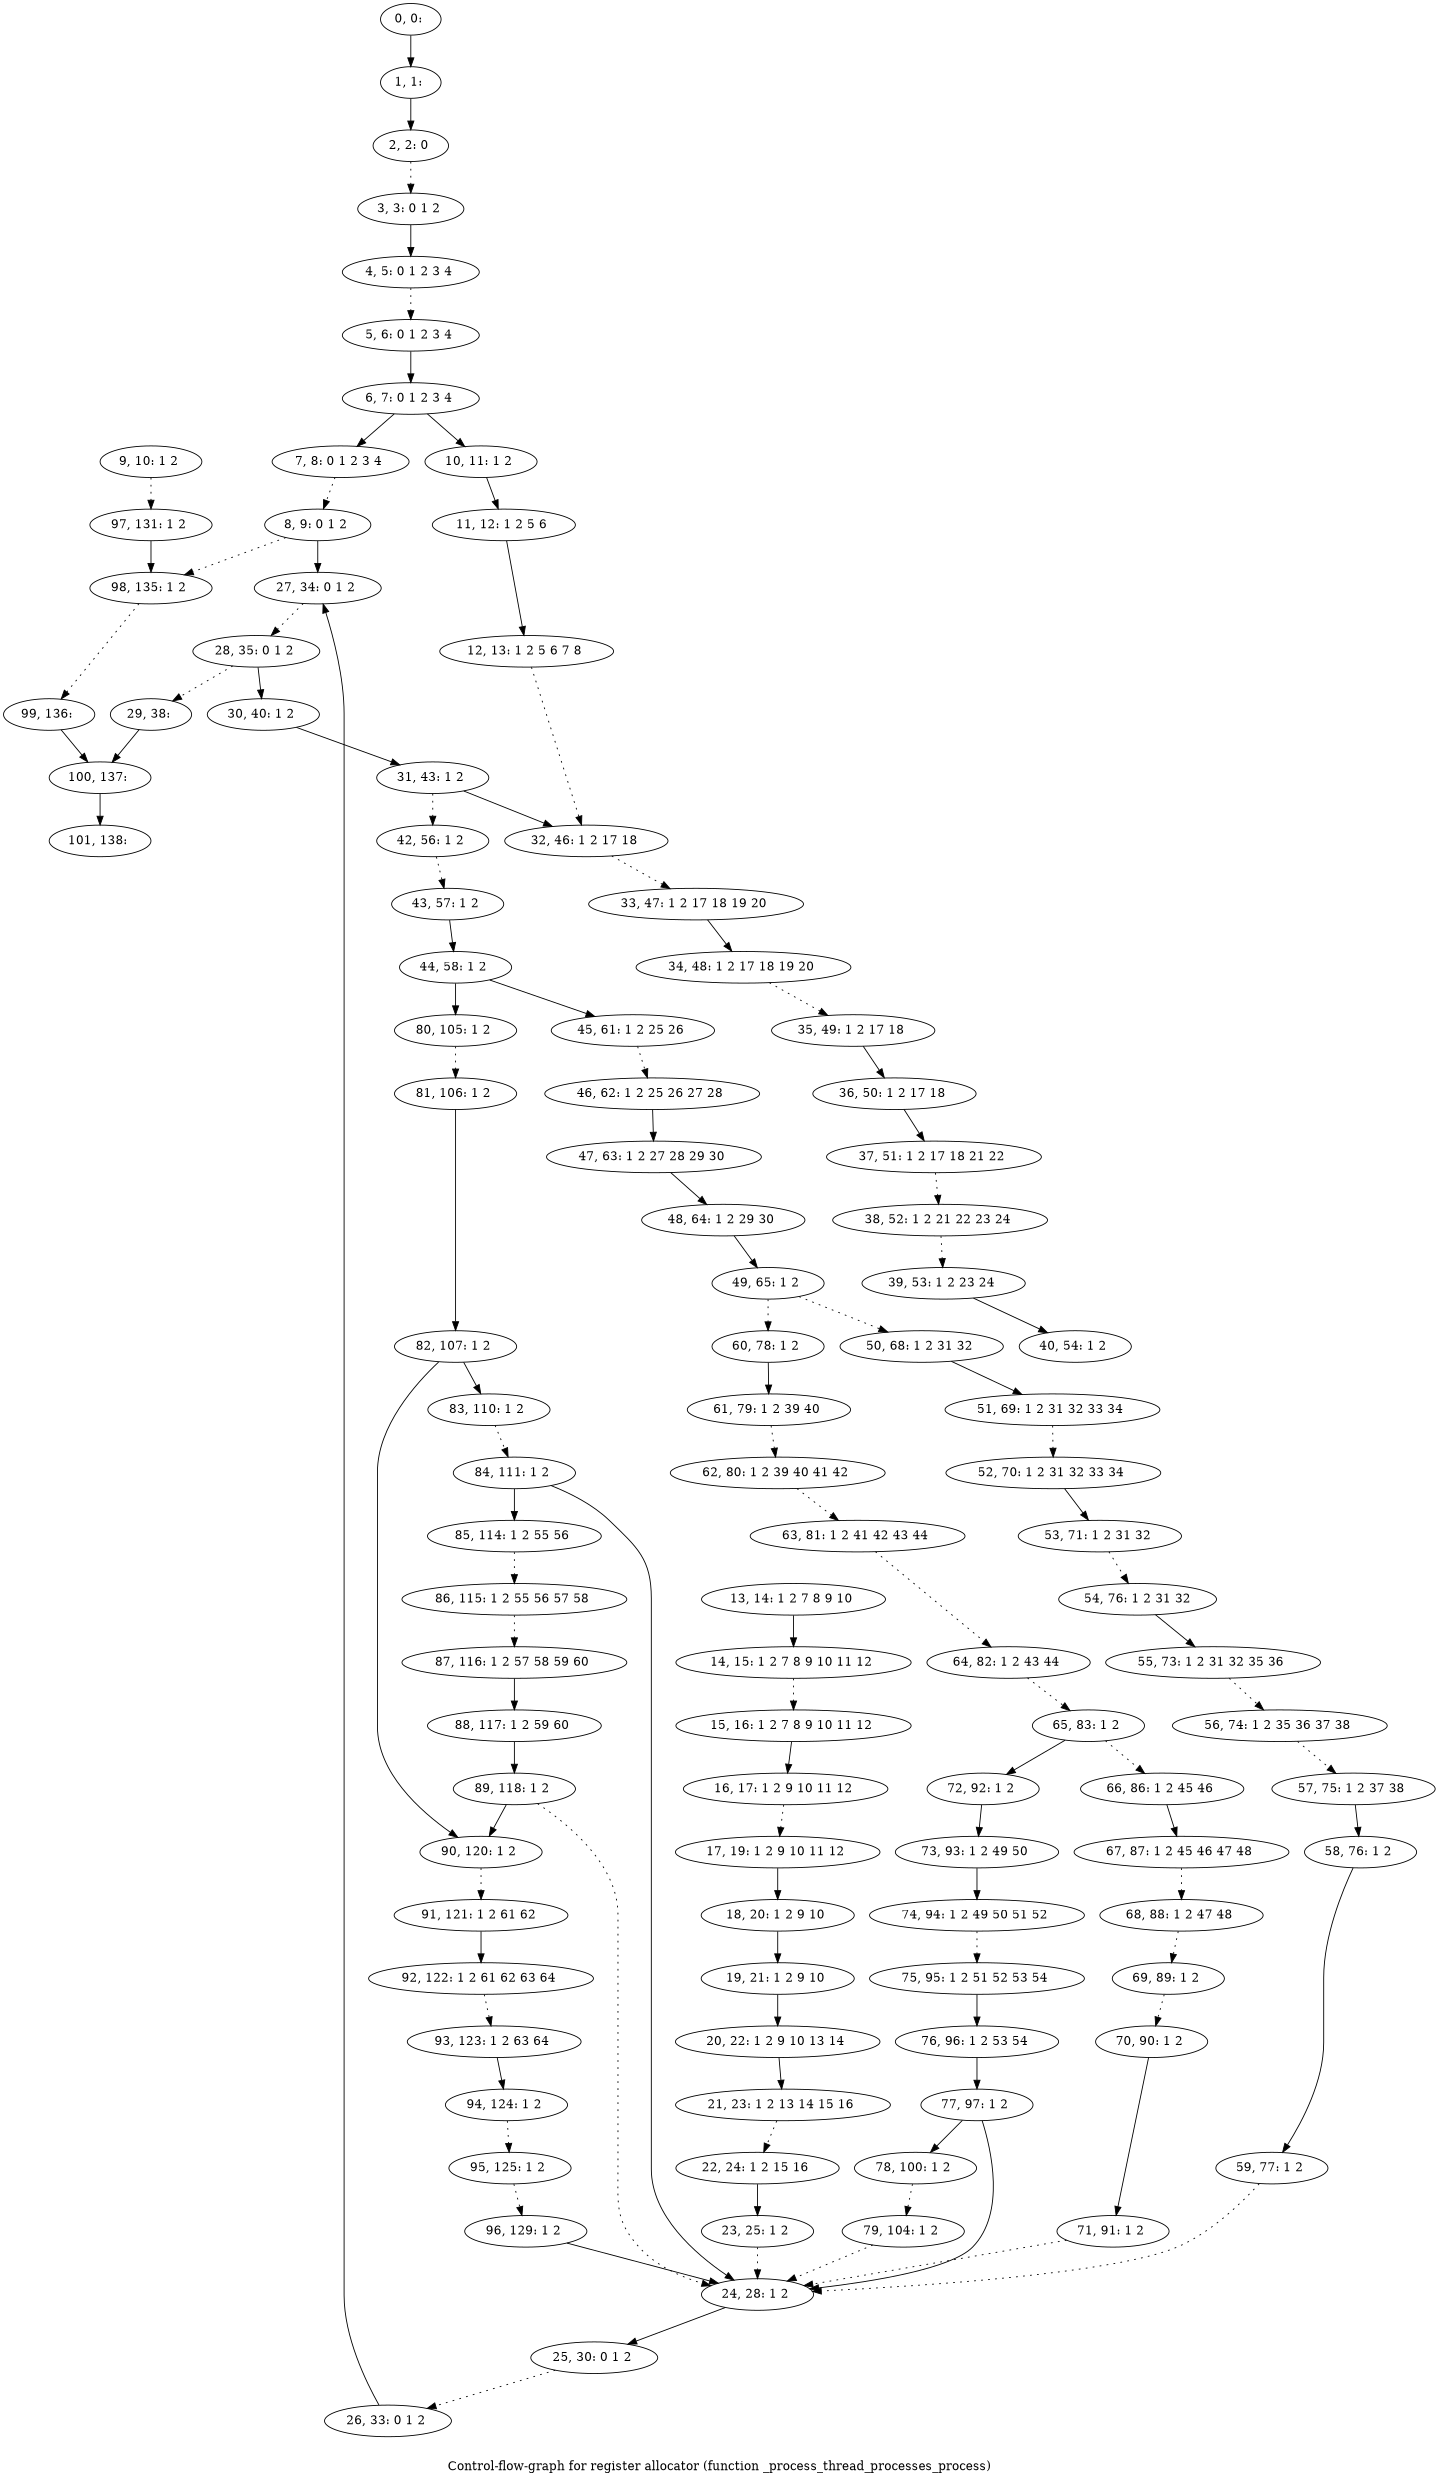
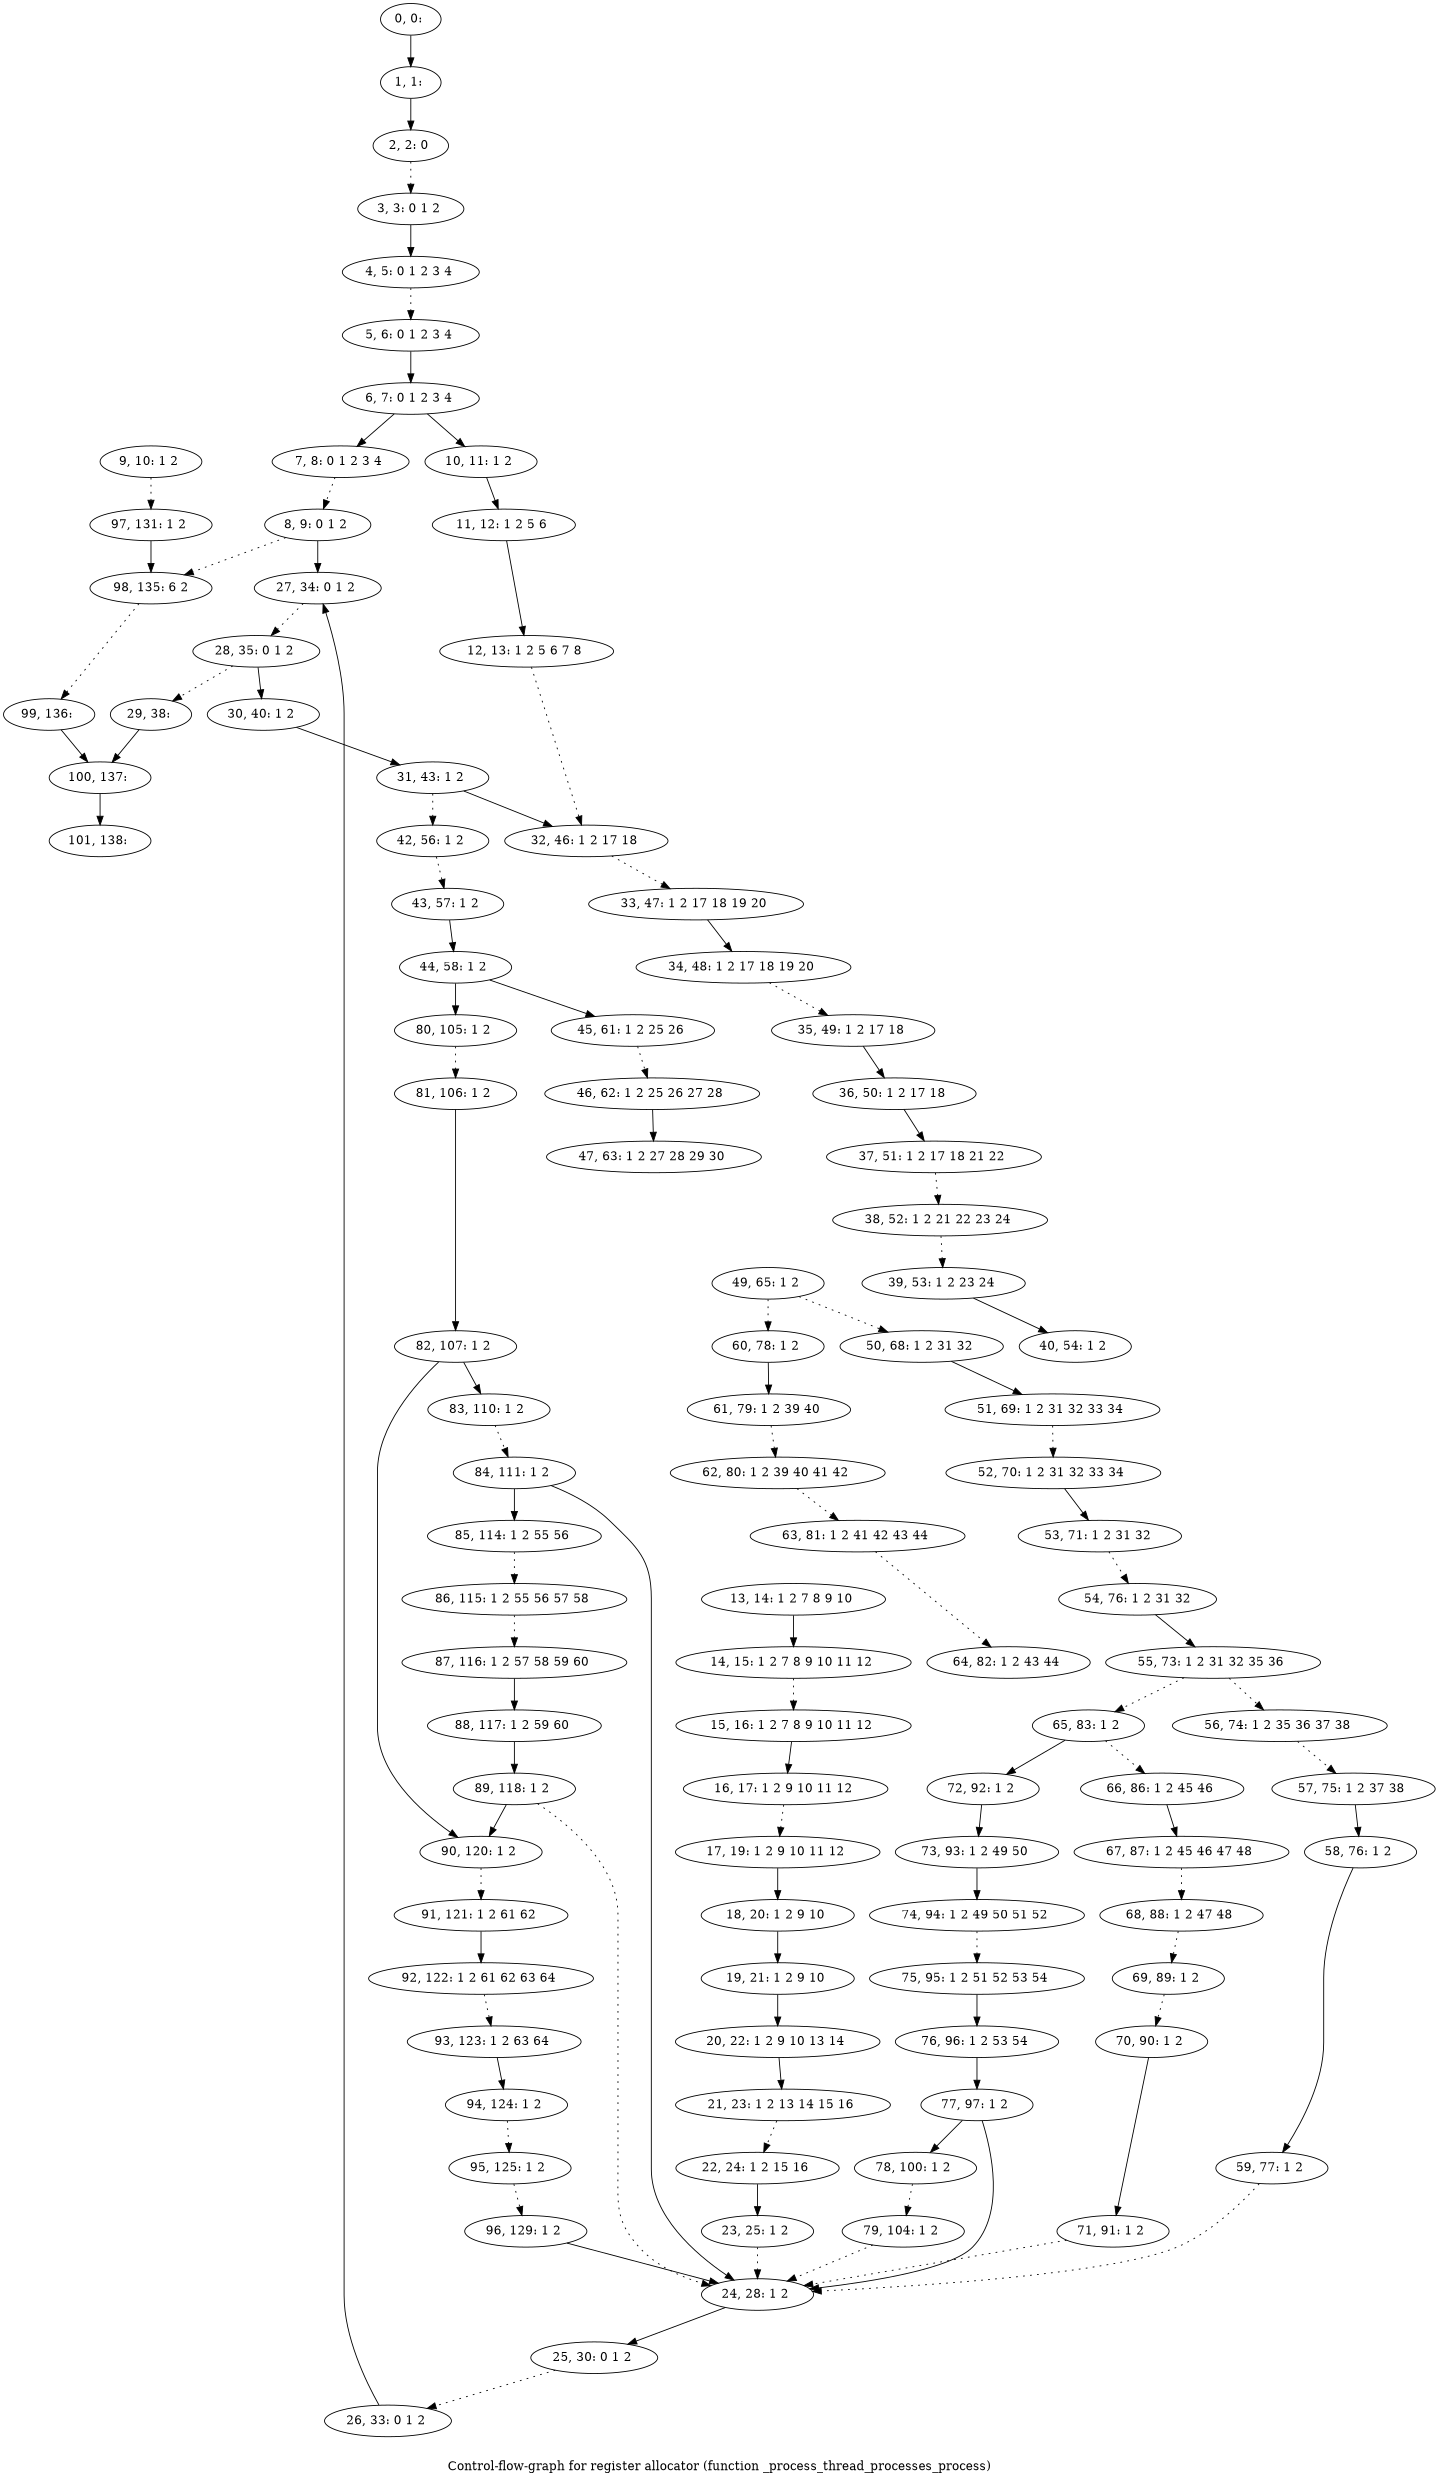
(151, 588) -> (151, 588)
(723, 1220) -> none
(1045, 1692) -> (1153, 1693)
